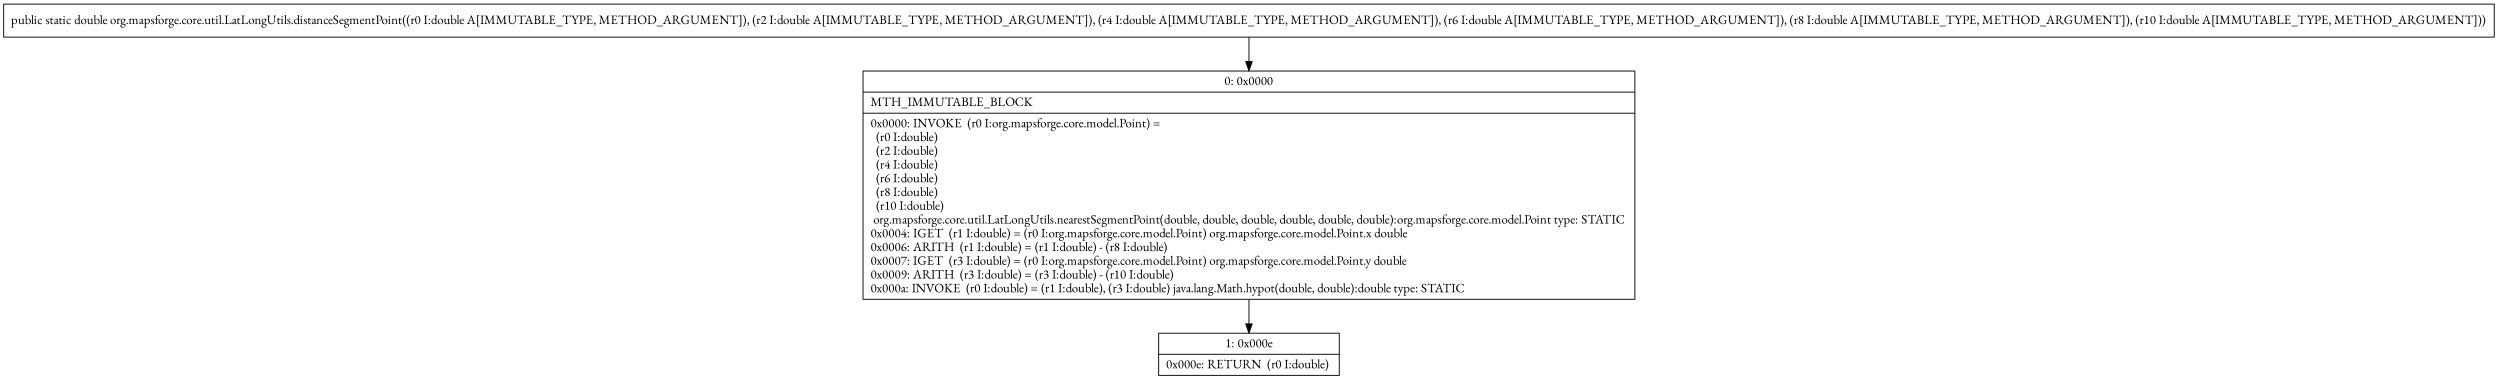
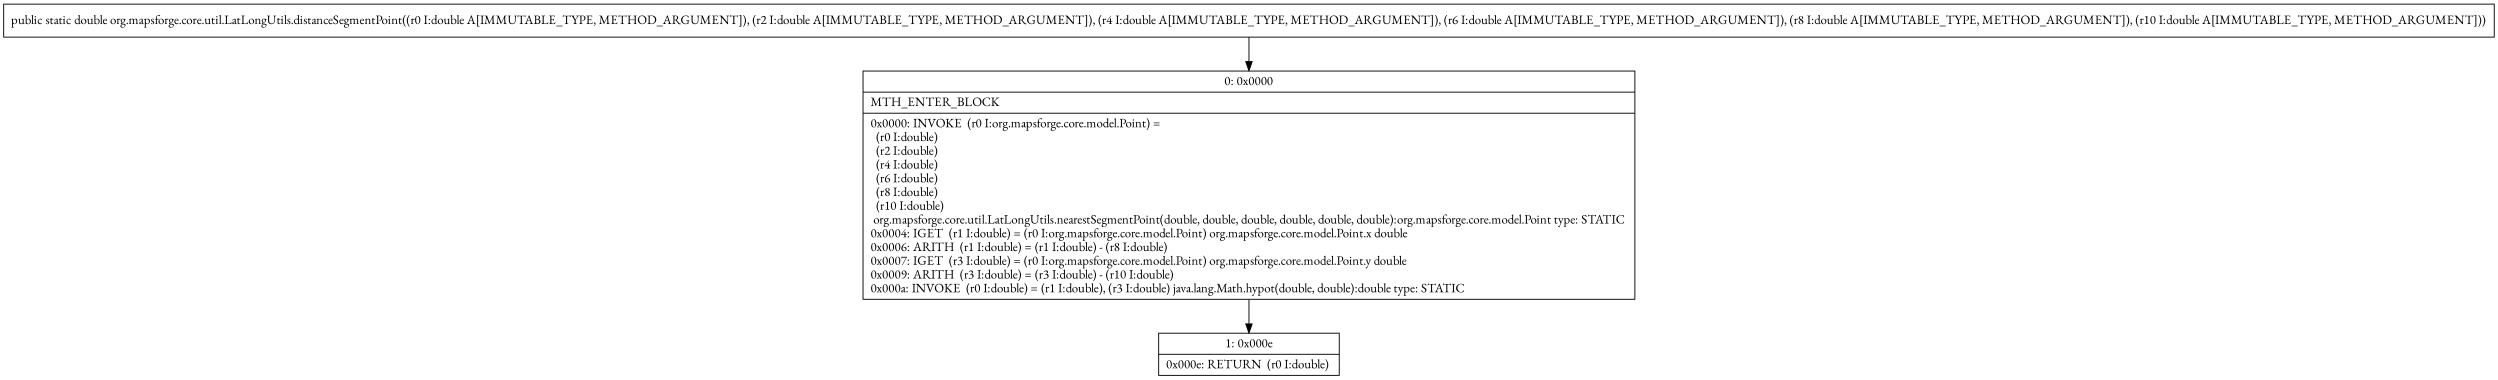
(952, 102) -> (935, 102)
